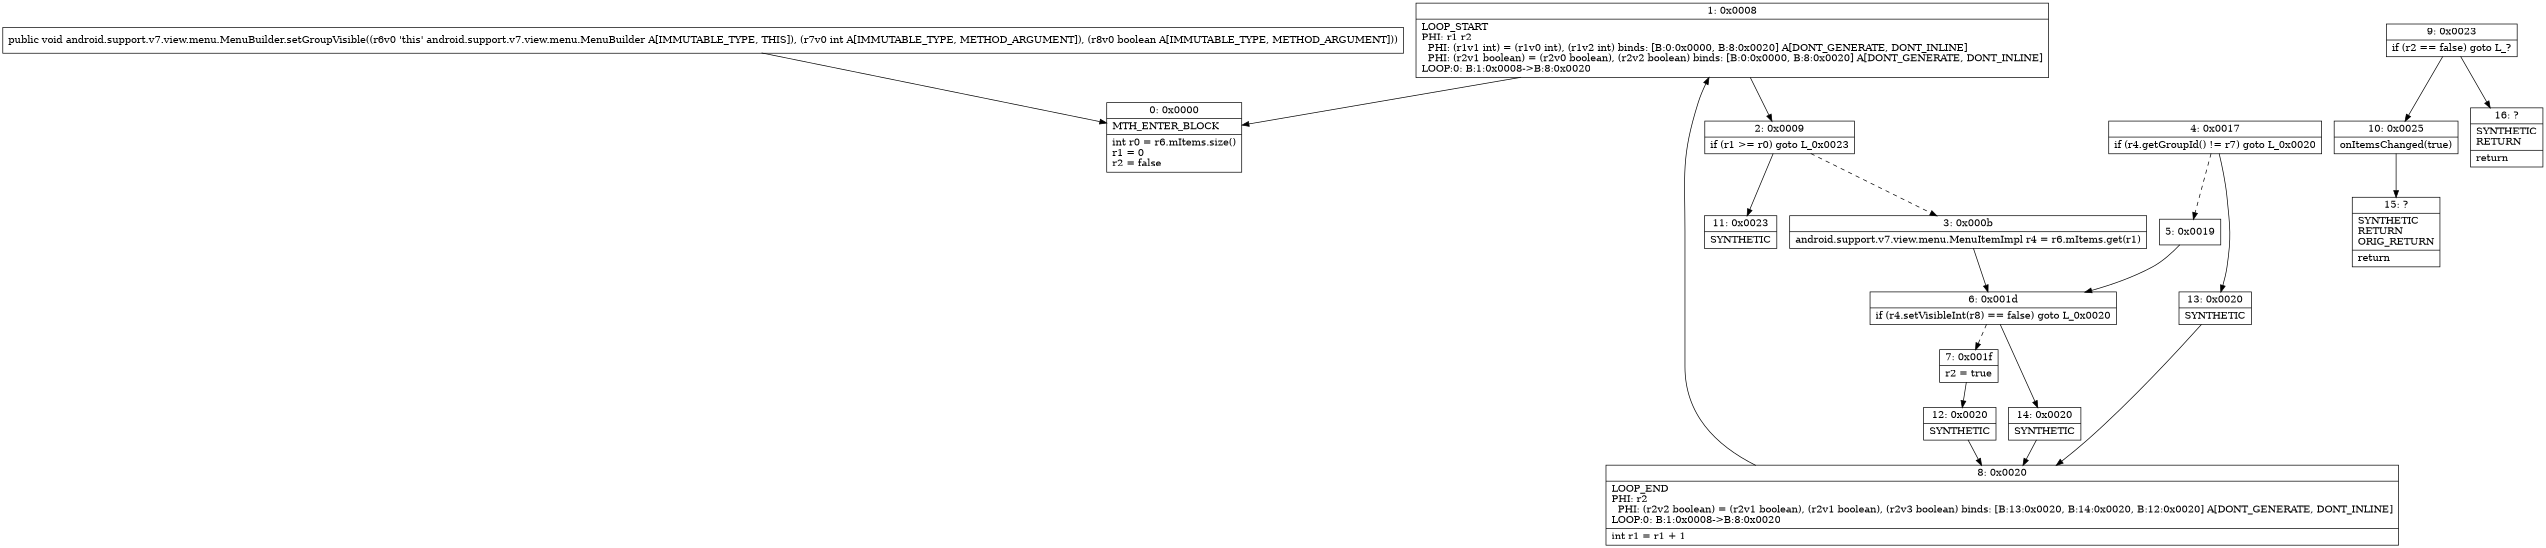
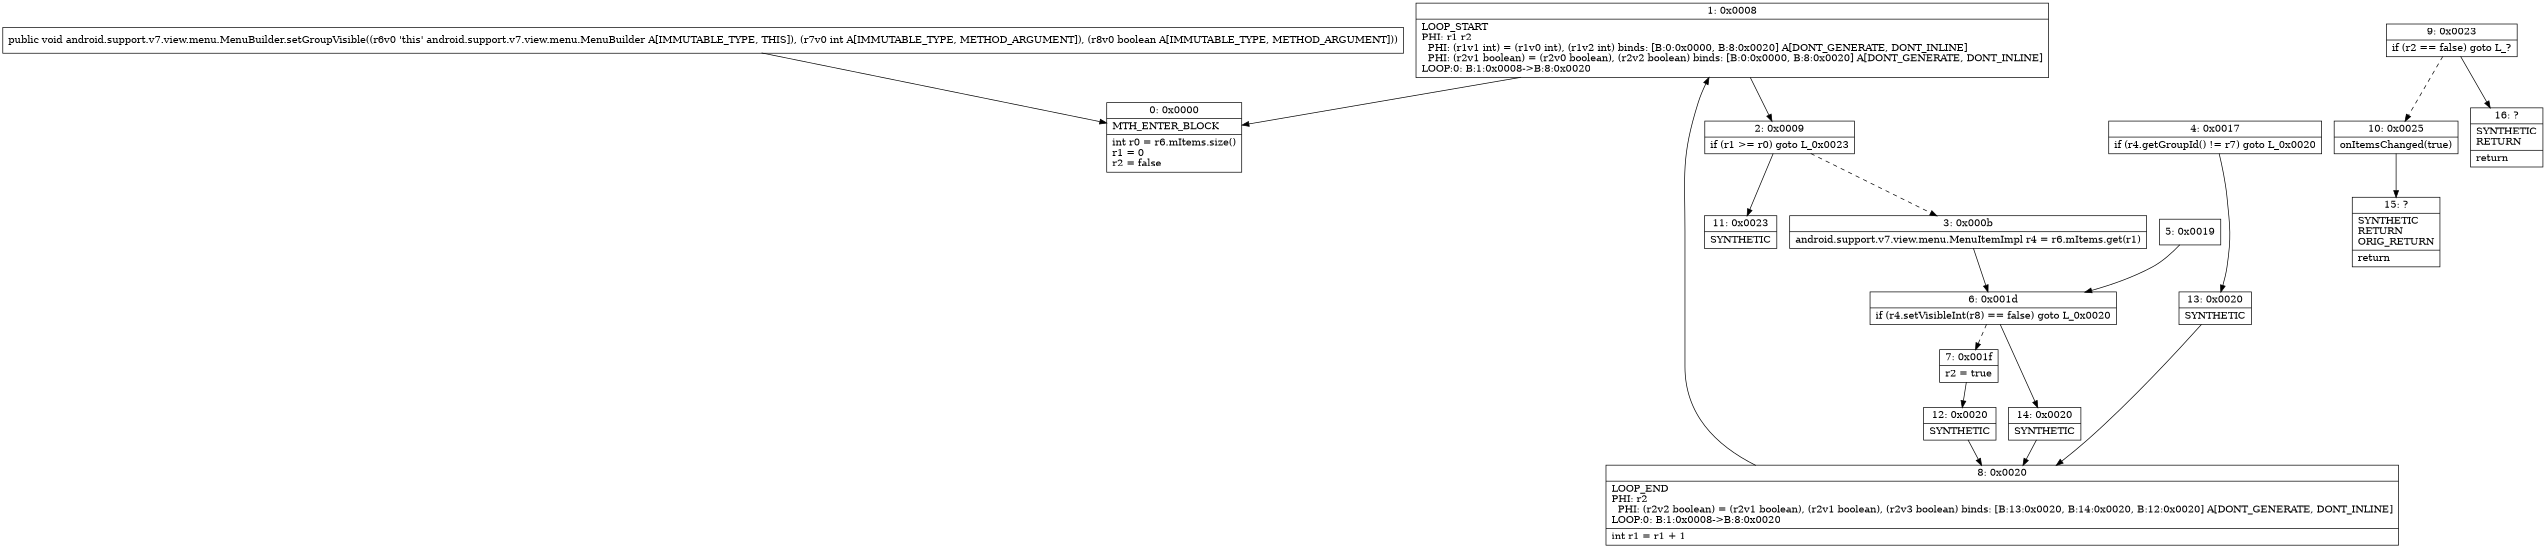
(2426, 86) -> (2426, 86)
(2203, 183) -> none
